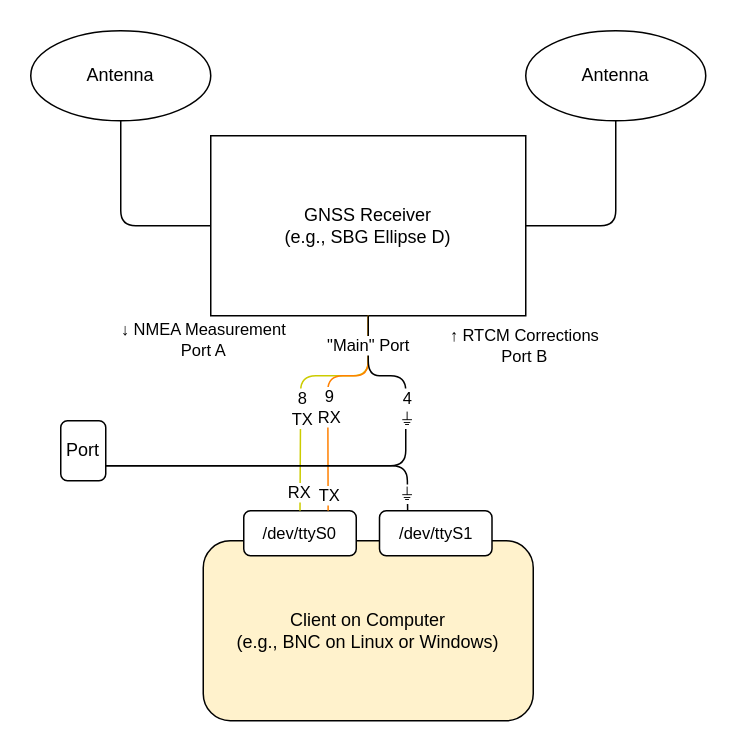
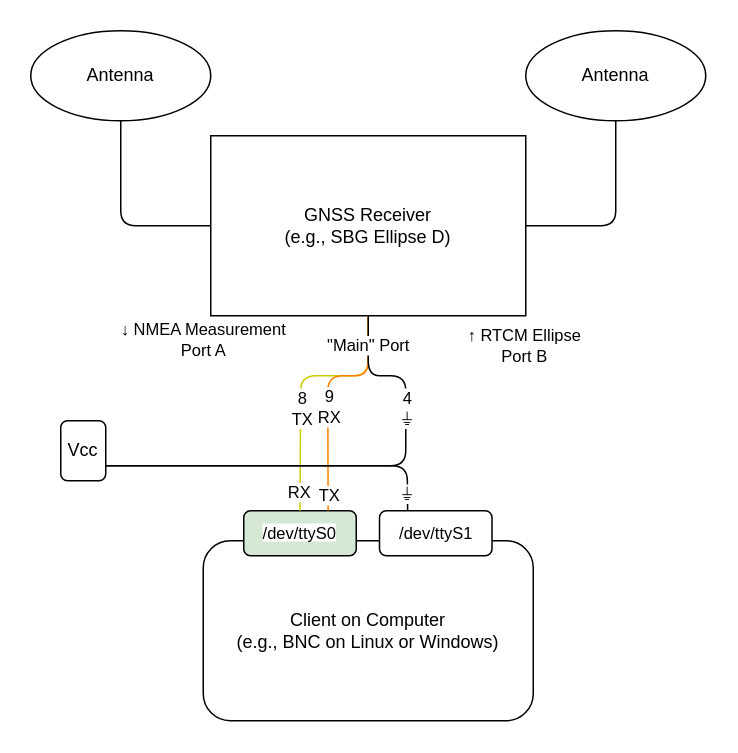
(525, 346) -> (525, 346)
(83, 451) -> (83, 451)
(300, 533) -> (300, 533)
(368, 631) -> (368, 631)
